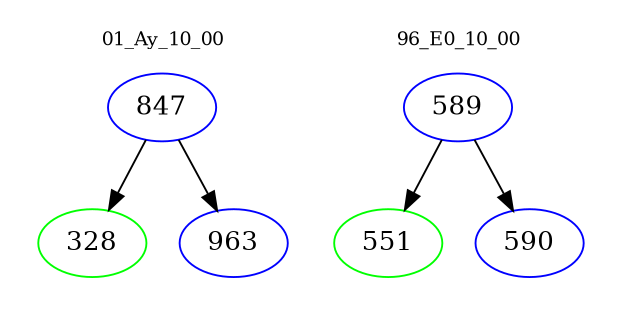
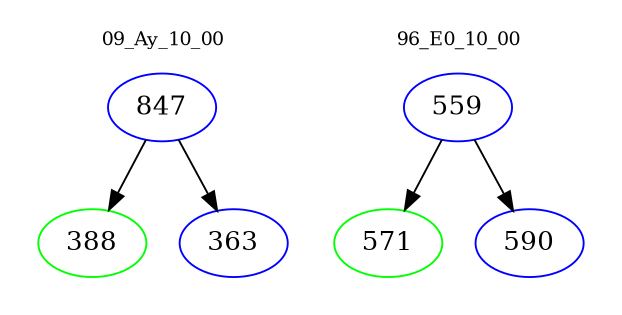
(163, 41) -> (163, 41)
(458, 107) -> (458, 107)
(92, 243) -> (92, 243)
(234, 243) -> (234, 243)
(388, 243) -> (388, 243)
